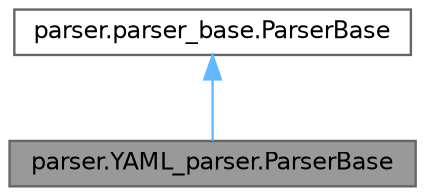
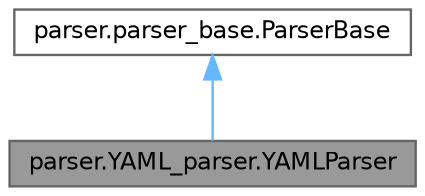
(213, 164) -> (213, 164)
